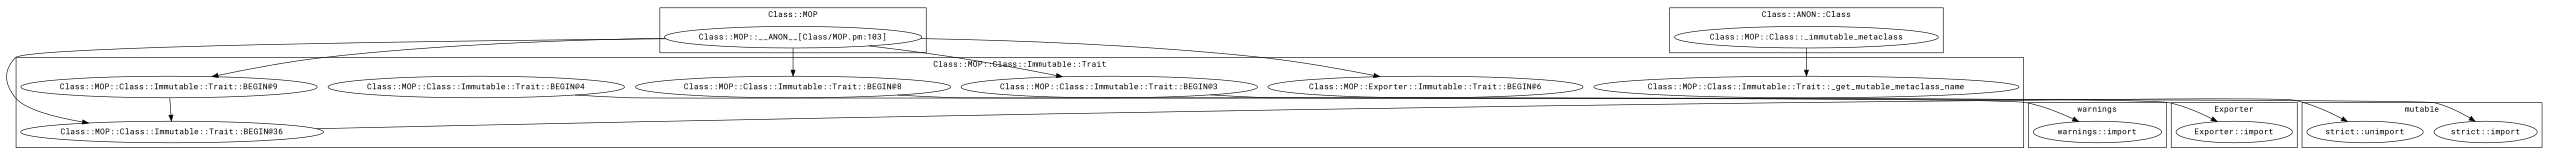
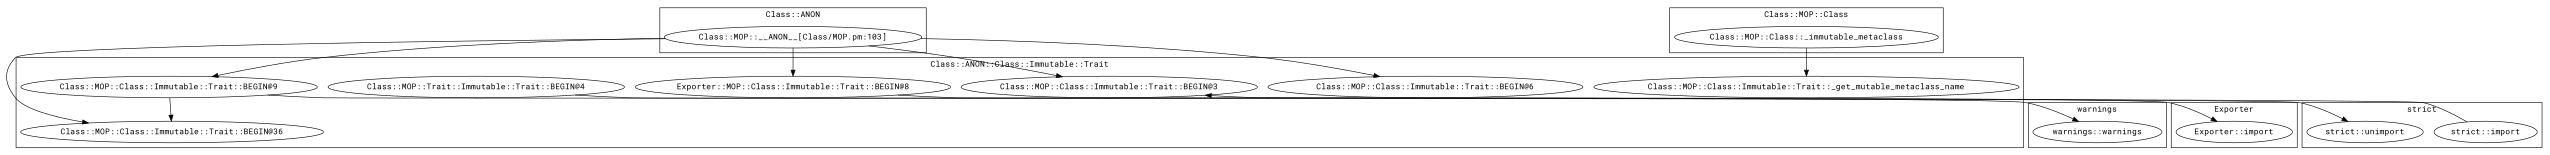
(793, 15) -> (793, 15)
(1806, 15) -> (1806, 15)
(1020, 65) -> (1020, 65)
(476, 87) -> (476, 87)
(793, 87) -> (793, 87)
(1425, 87) -> (1425, 87)
(1842, 99) -> (1841, 99)
(1331, 109) -> (1307, 98)
(2422, 110) -> (2422, 110)
(2097, 132) -> (2097, 132)
